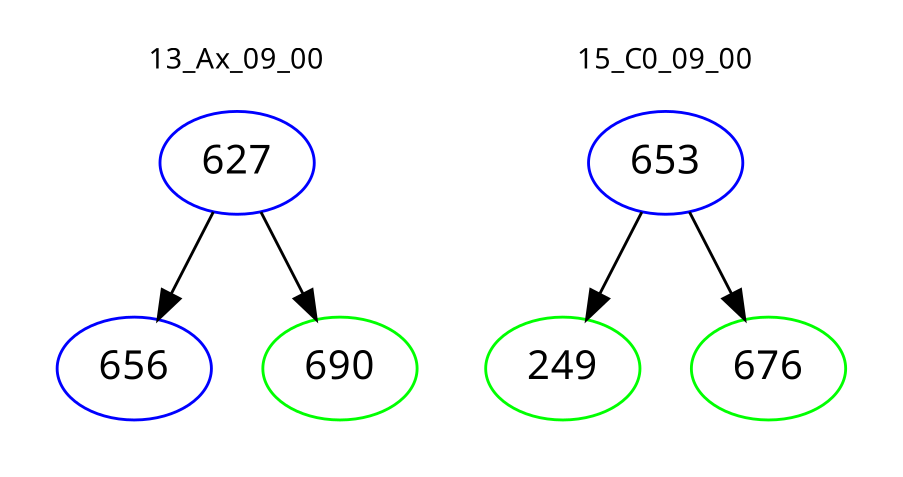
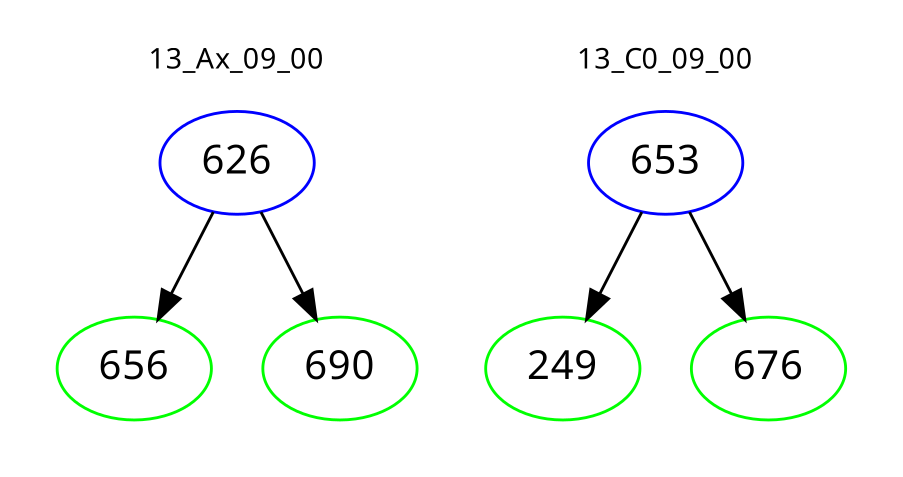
(666, 61) -> (666, 61)
(237, 163) -> (237, 163)
(134, 369) -> (134, 369)
